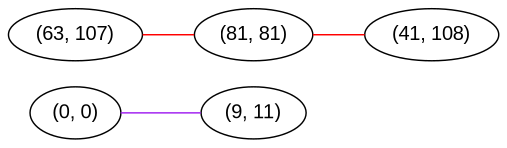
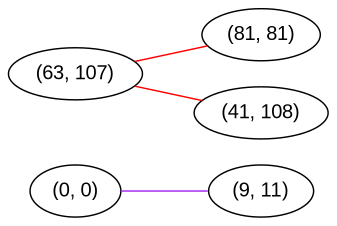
(339, 35) -> (168, 93)
